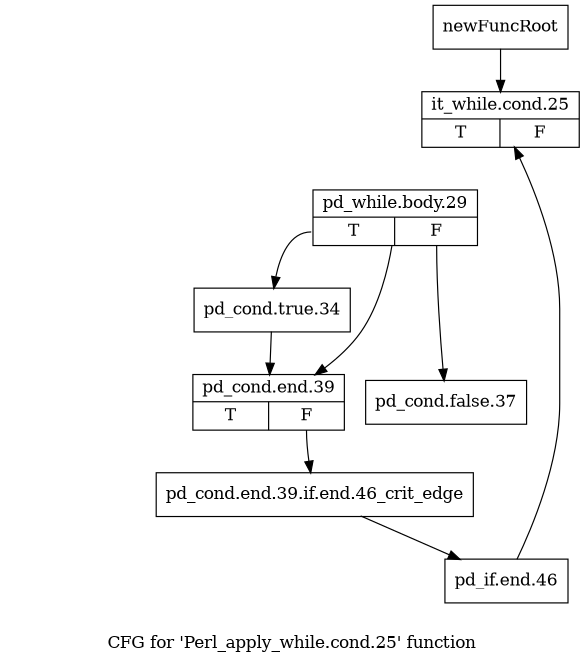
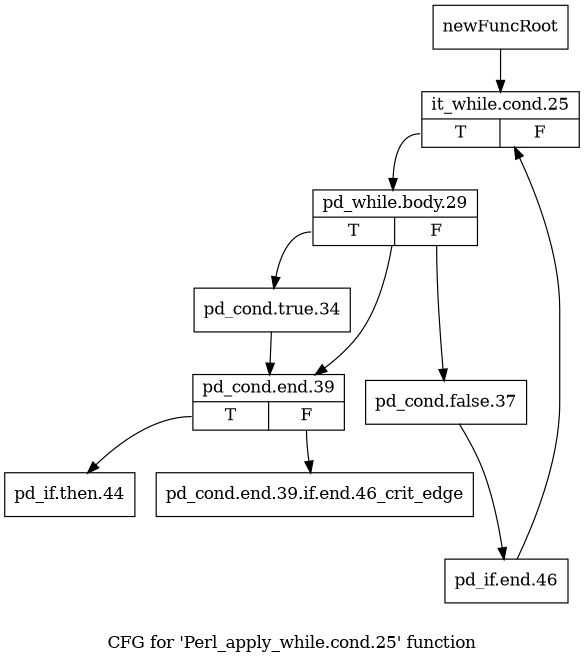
none -> (399, 150)
none -> (70, 495)
(405, 535) -> (488, 483)
